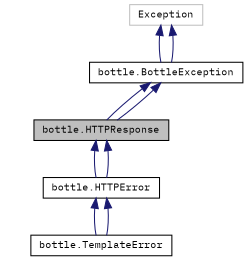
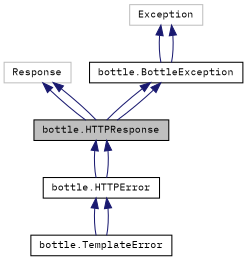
none -> (38, 73)
